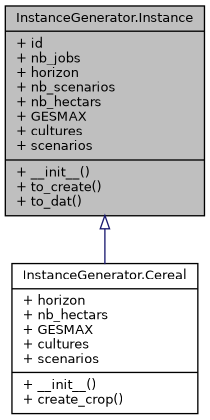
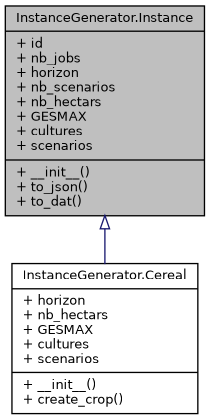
(59, 187) -> (52, 187)
